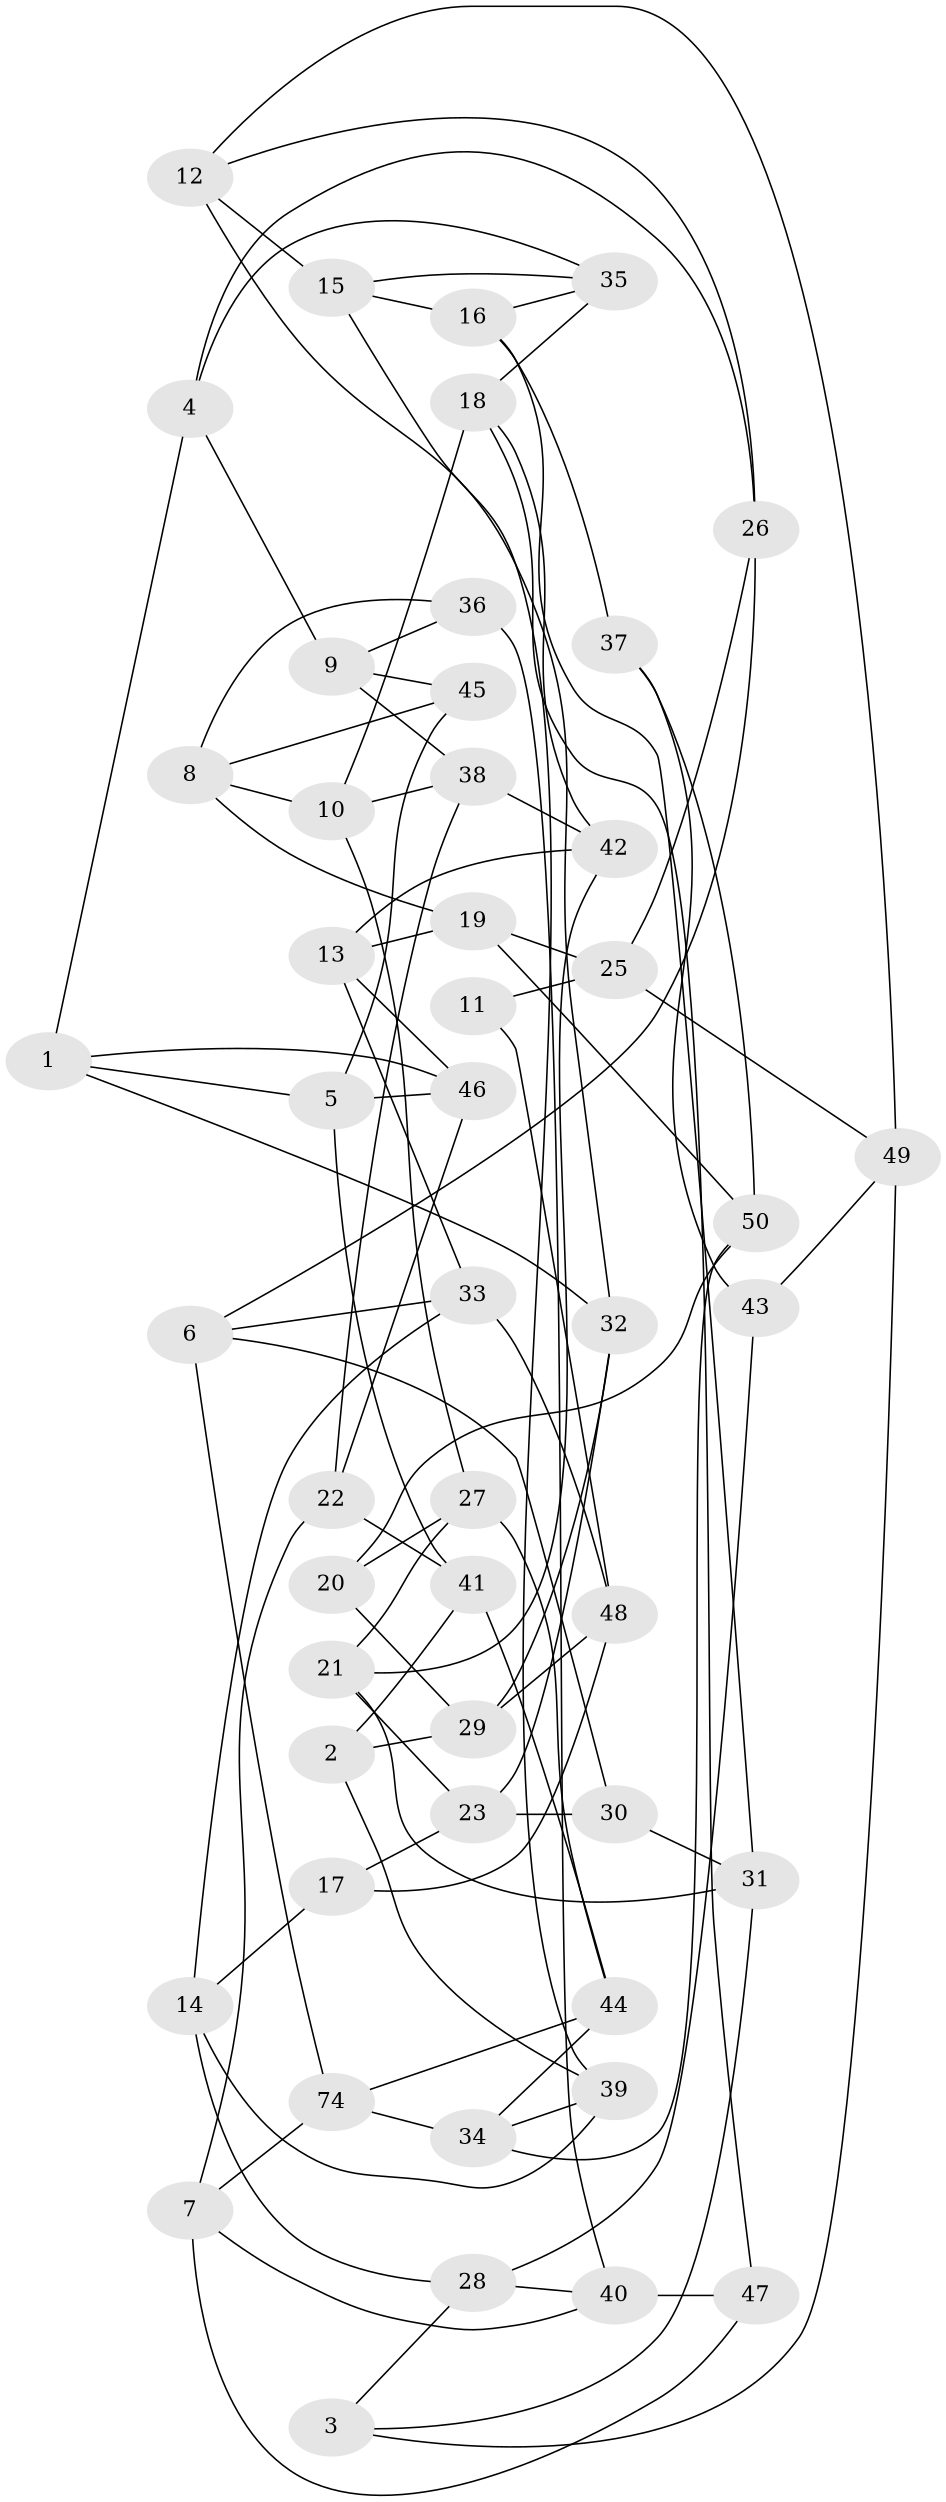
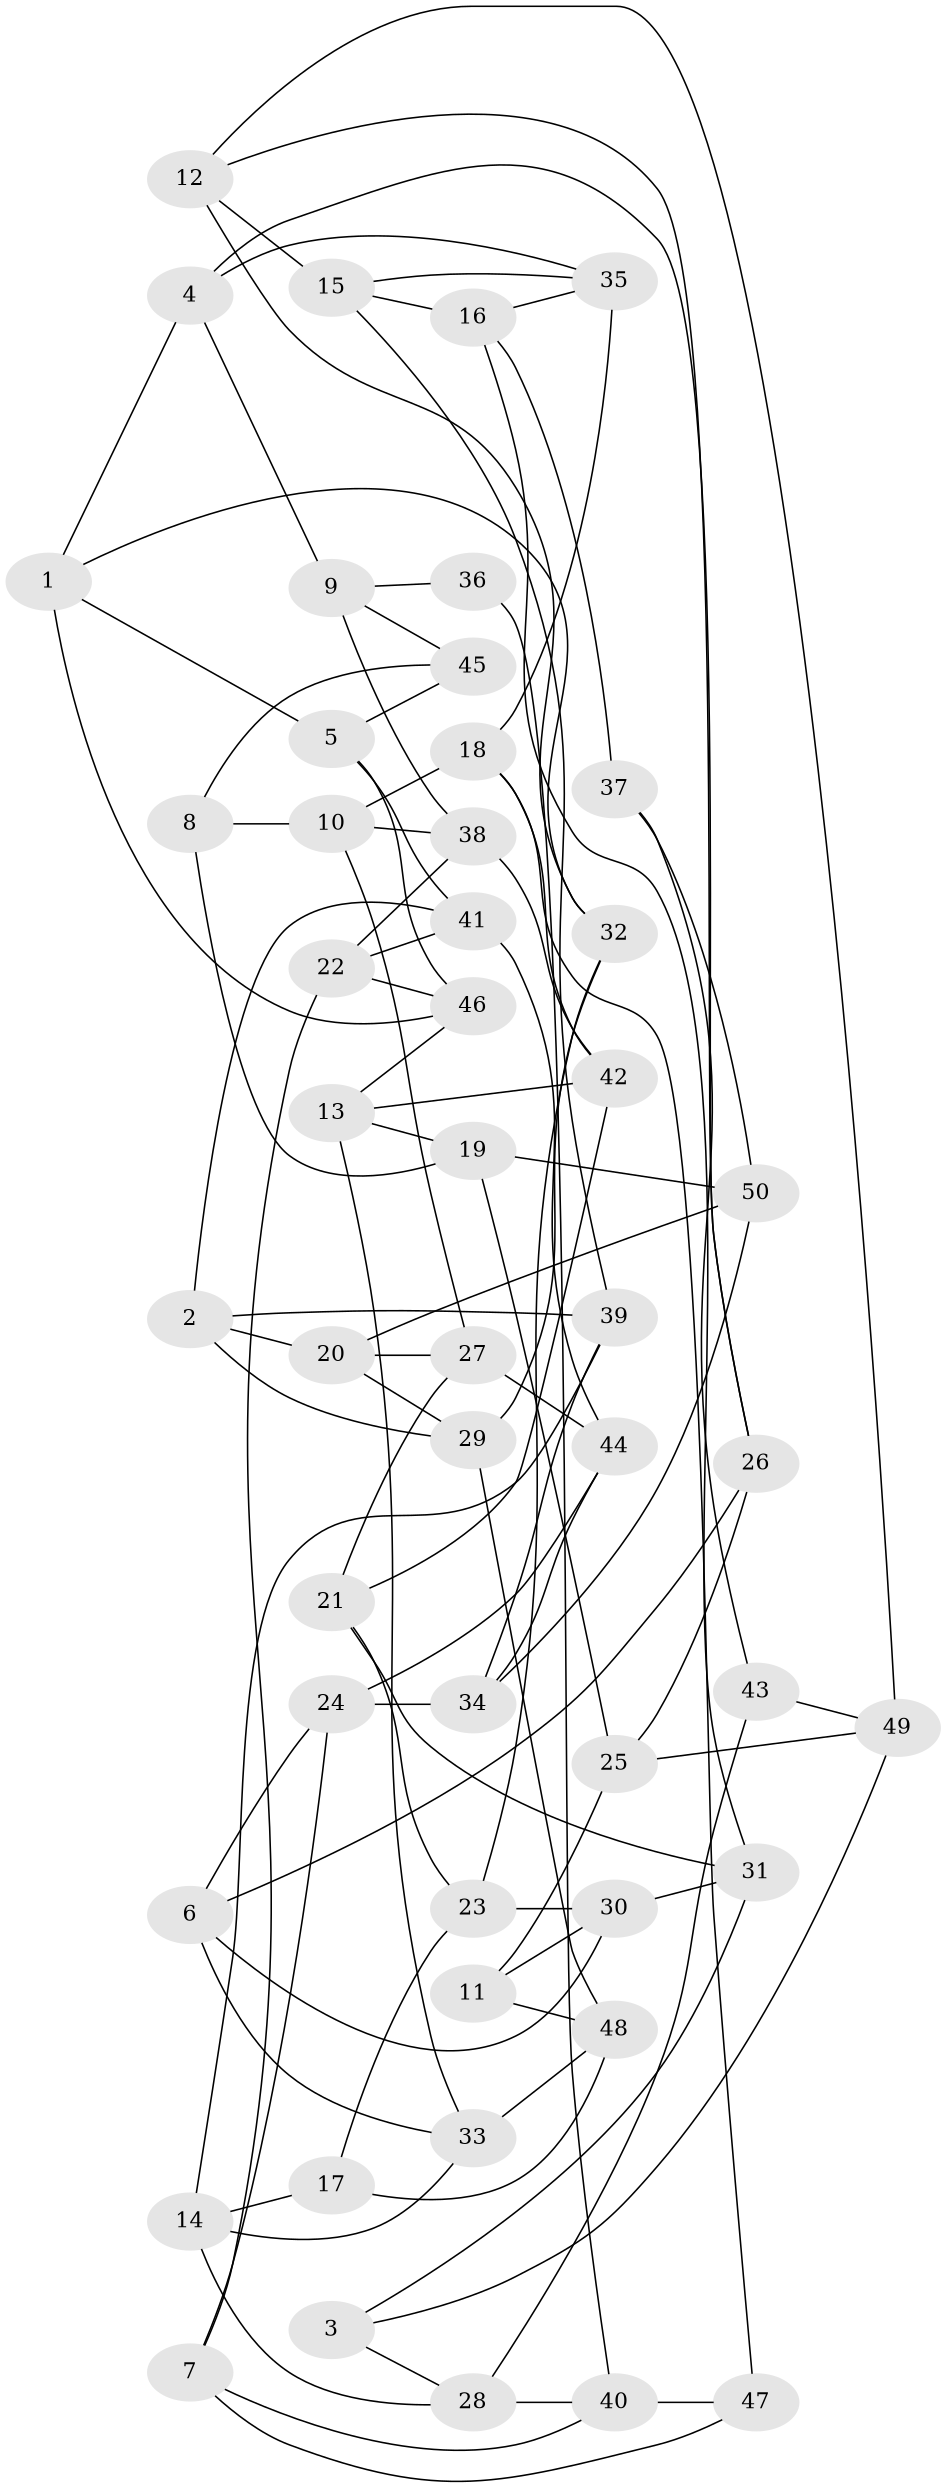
(286, 626) -> none
none -> (263, 1338)
none -> (544, 1951)
(332, 2102) -> (332, 1704)
